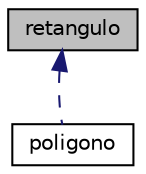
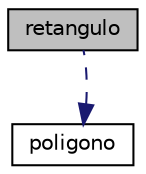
(59, 98) -> (87, 77)
